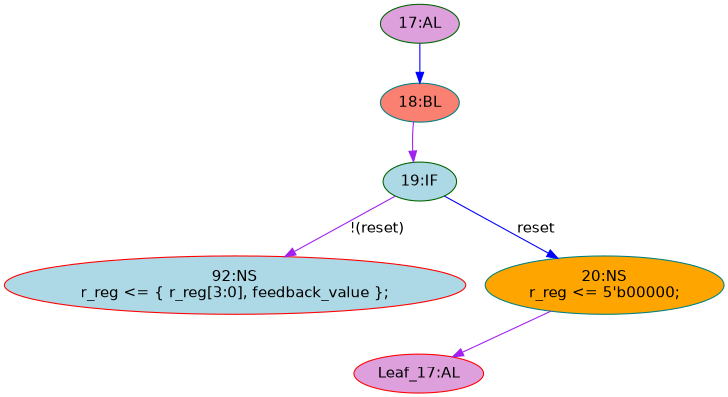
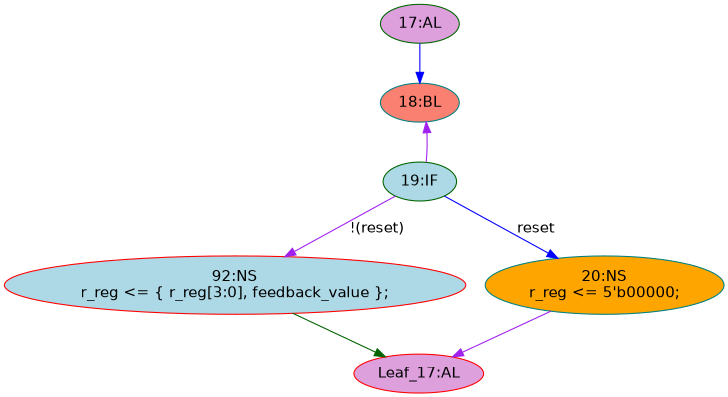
(413, 136) -> (427, 147)
none -> (334, 333)
